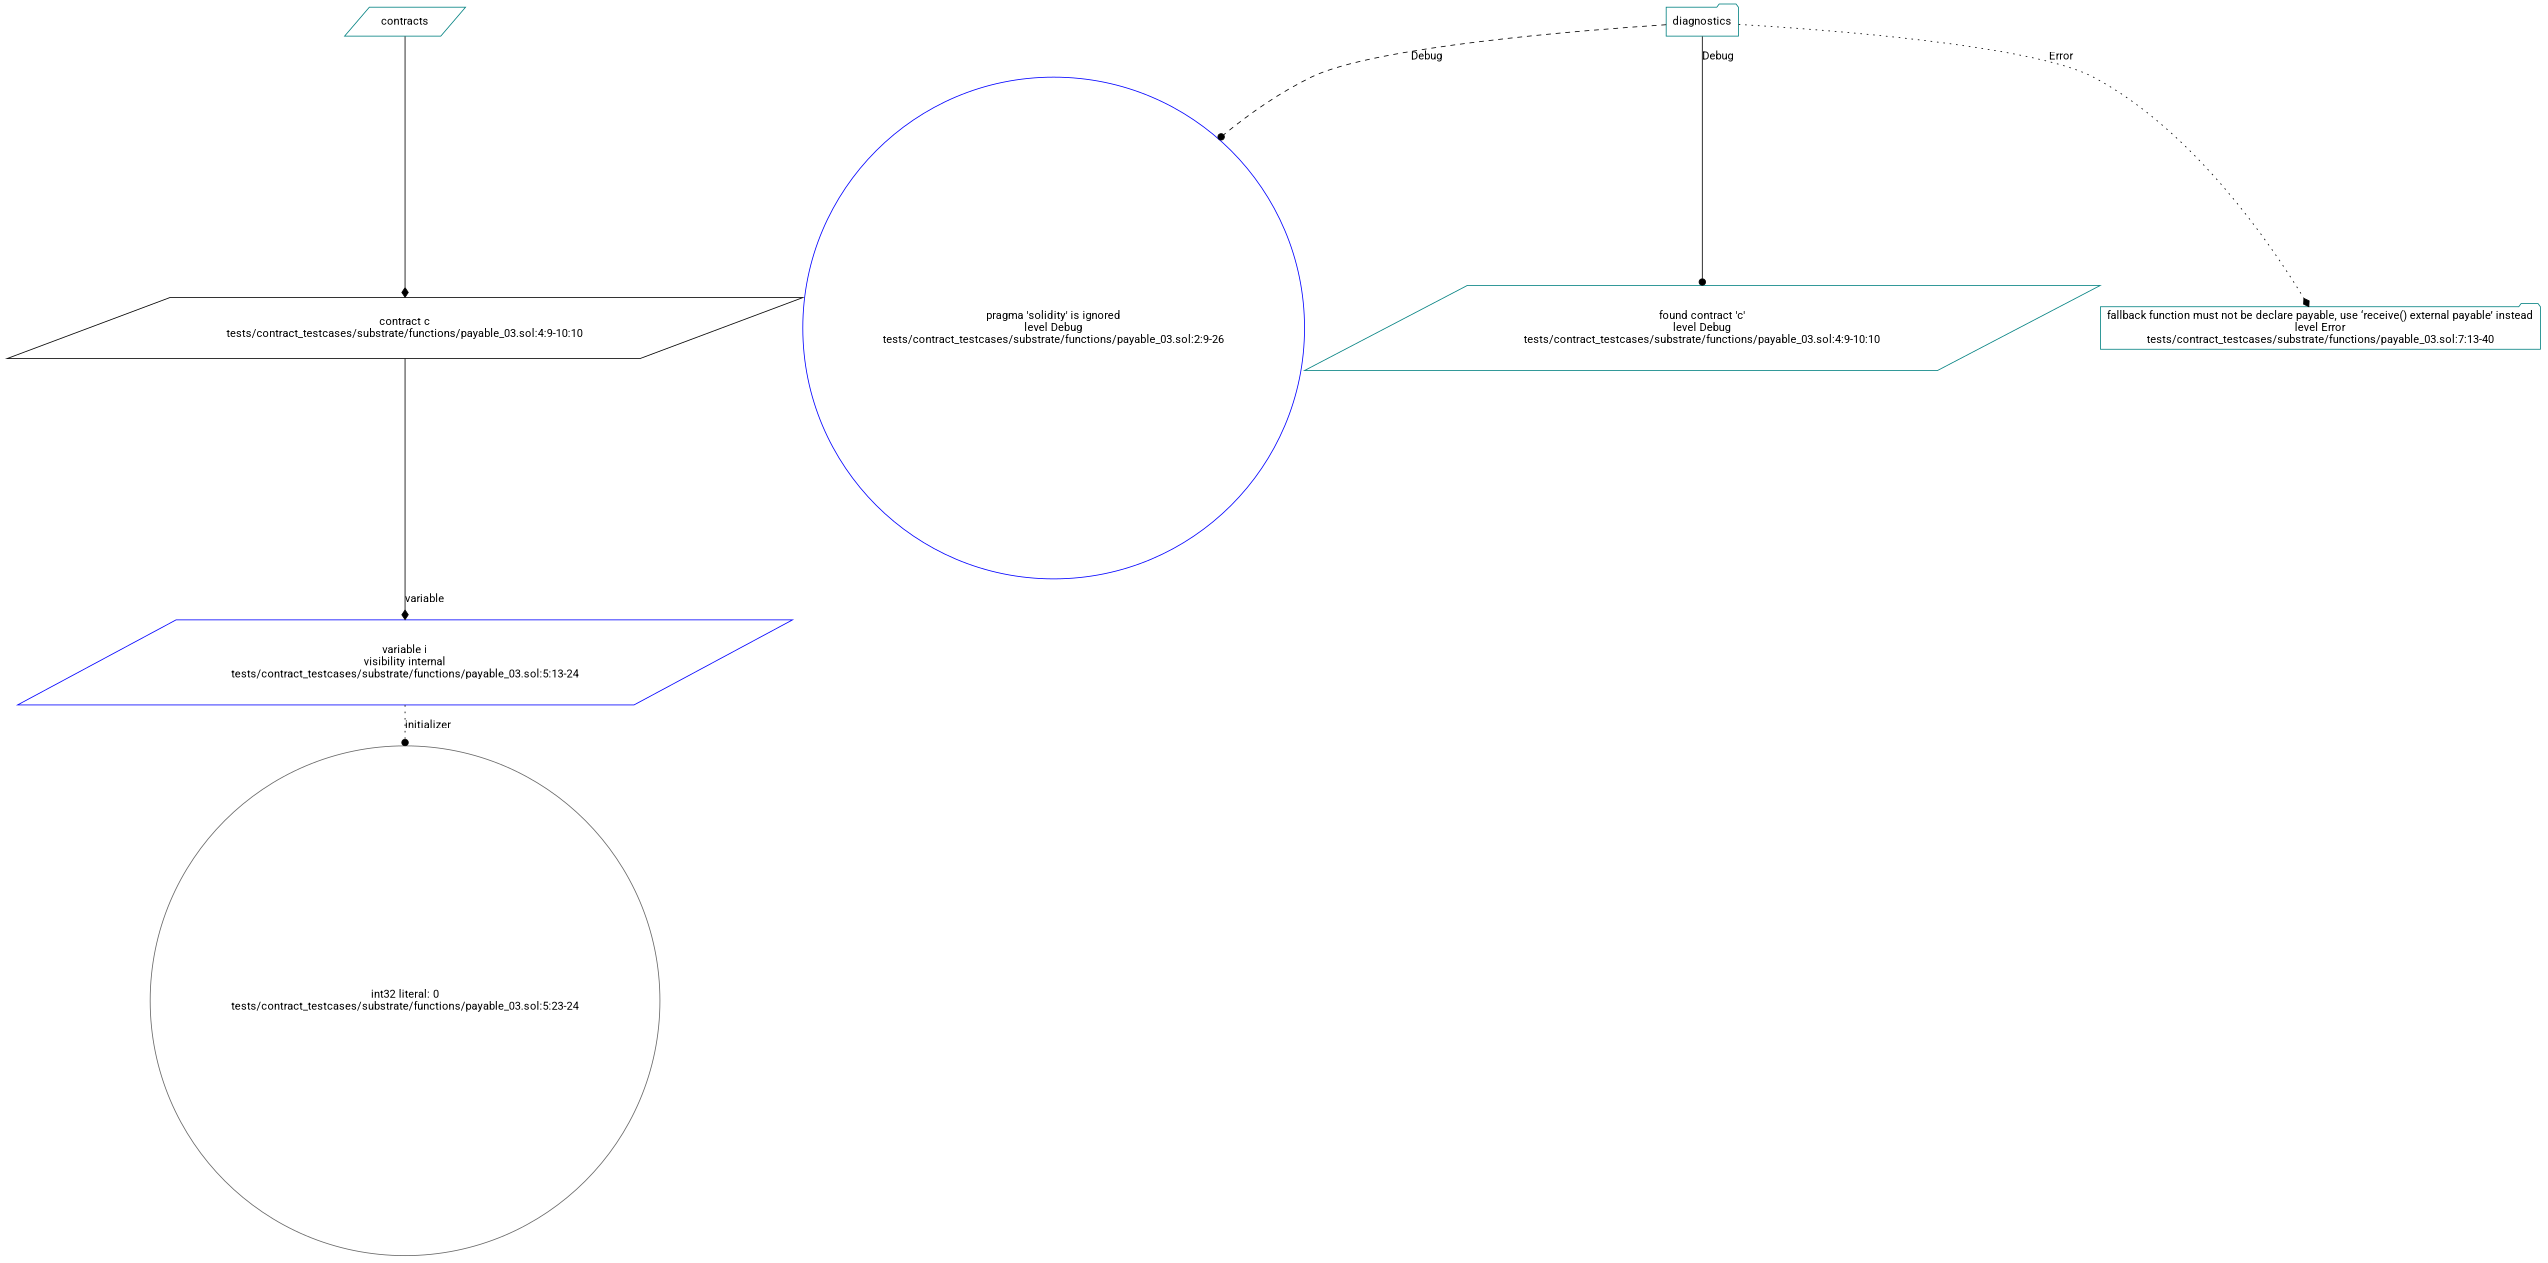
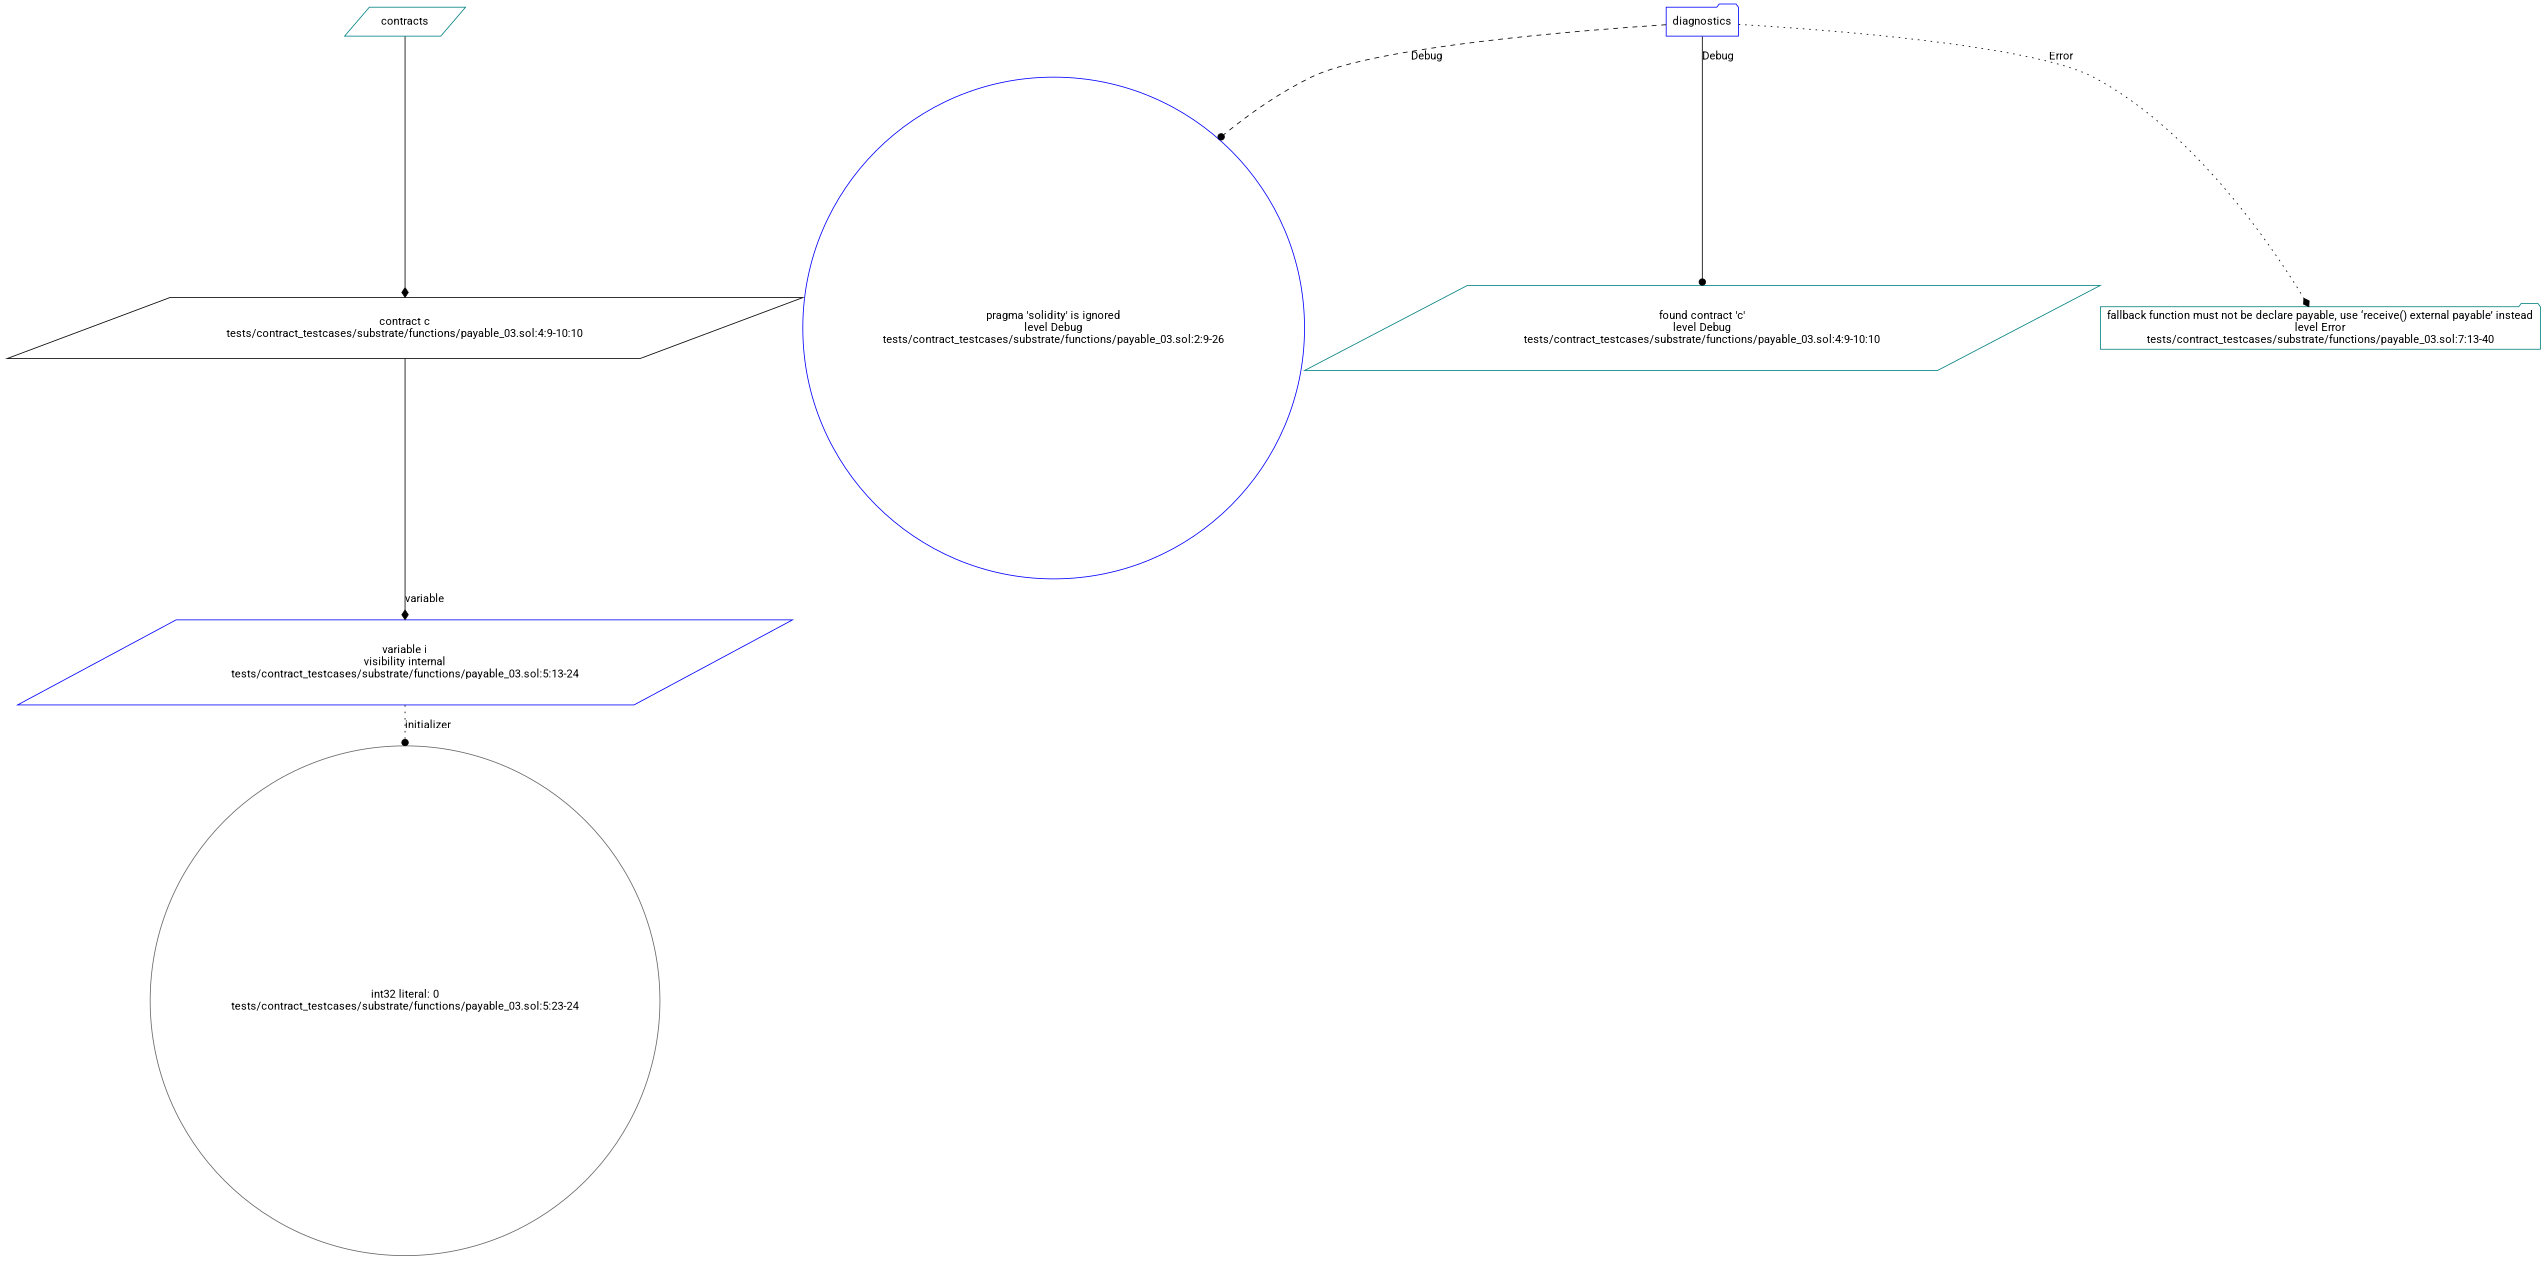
(1702, 22) -> (1702, 22)
